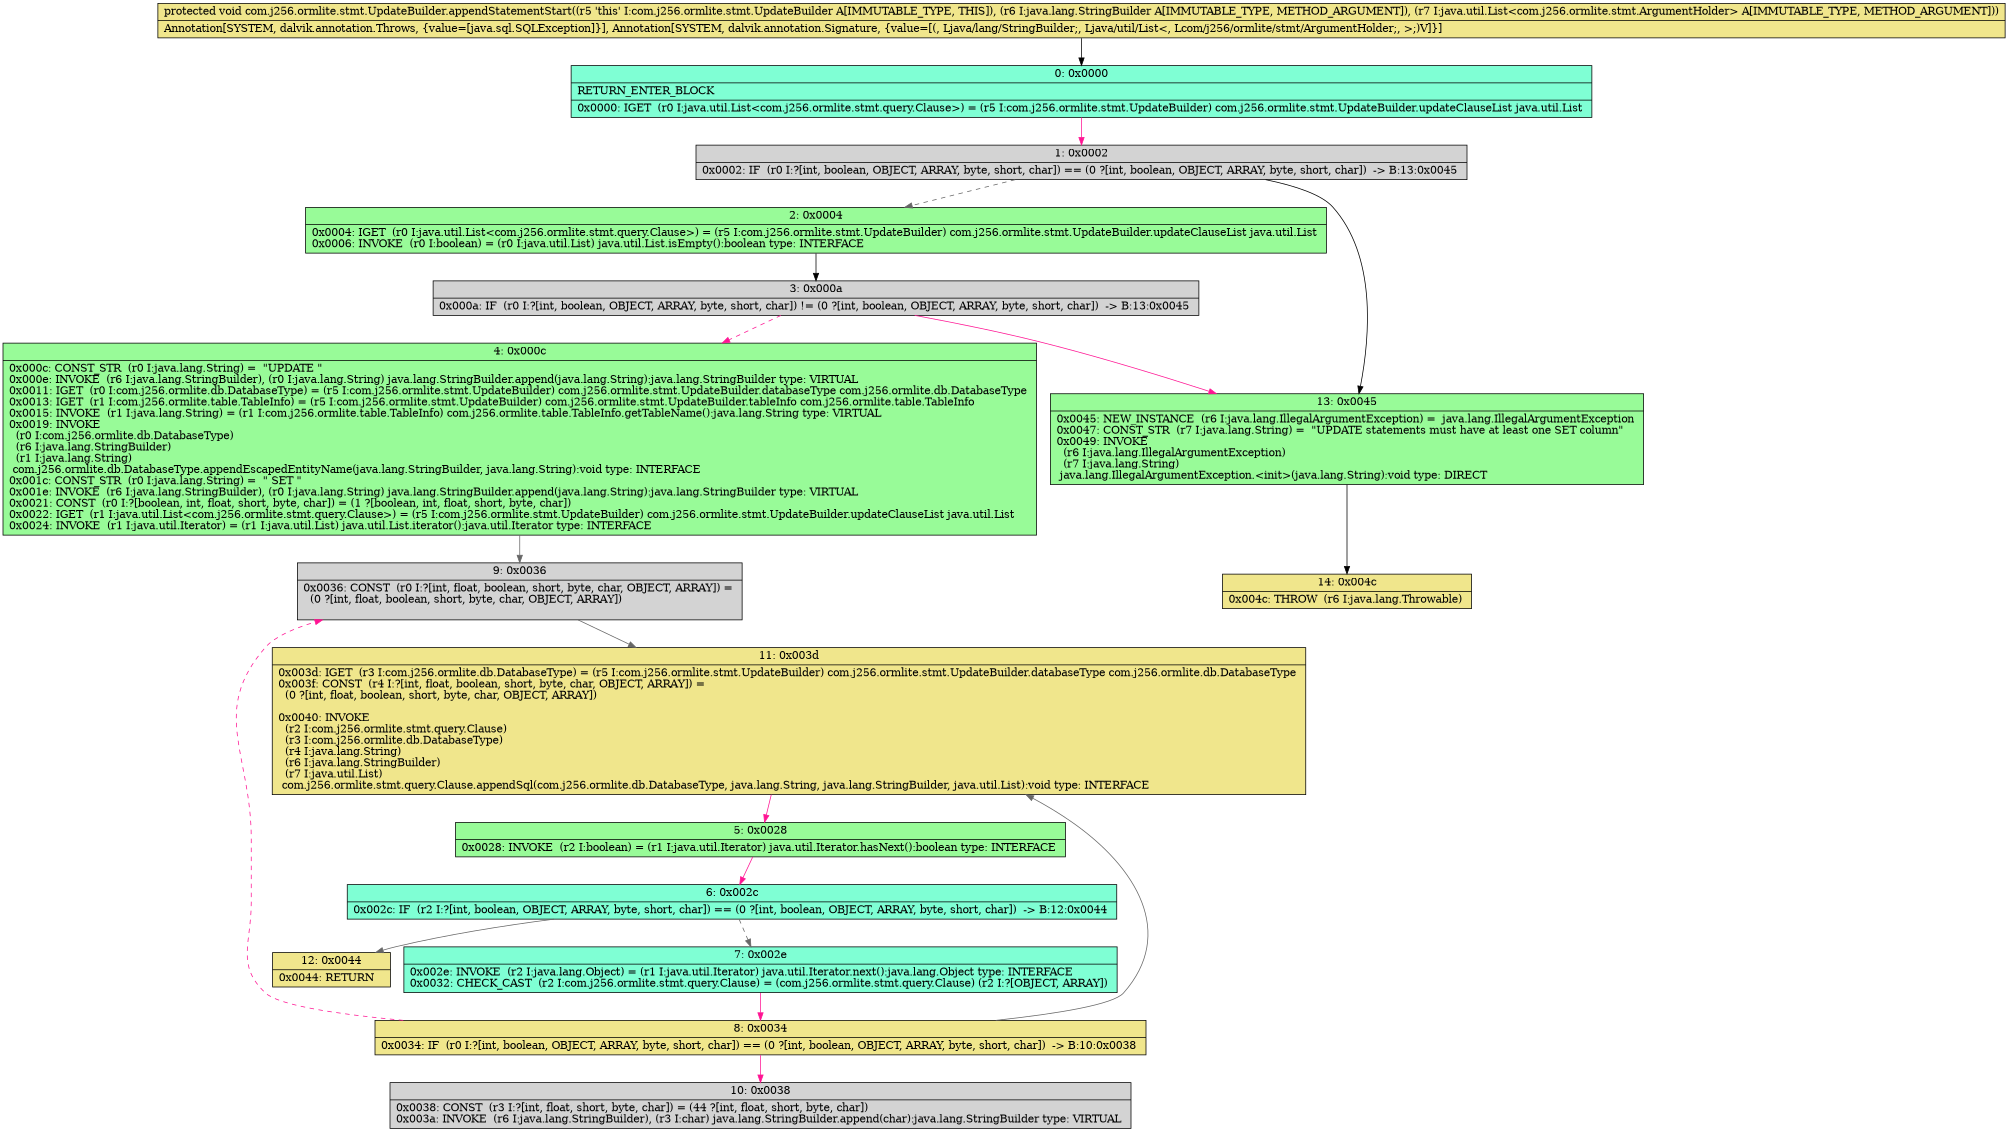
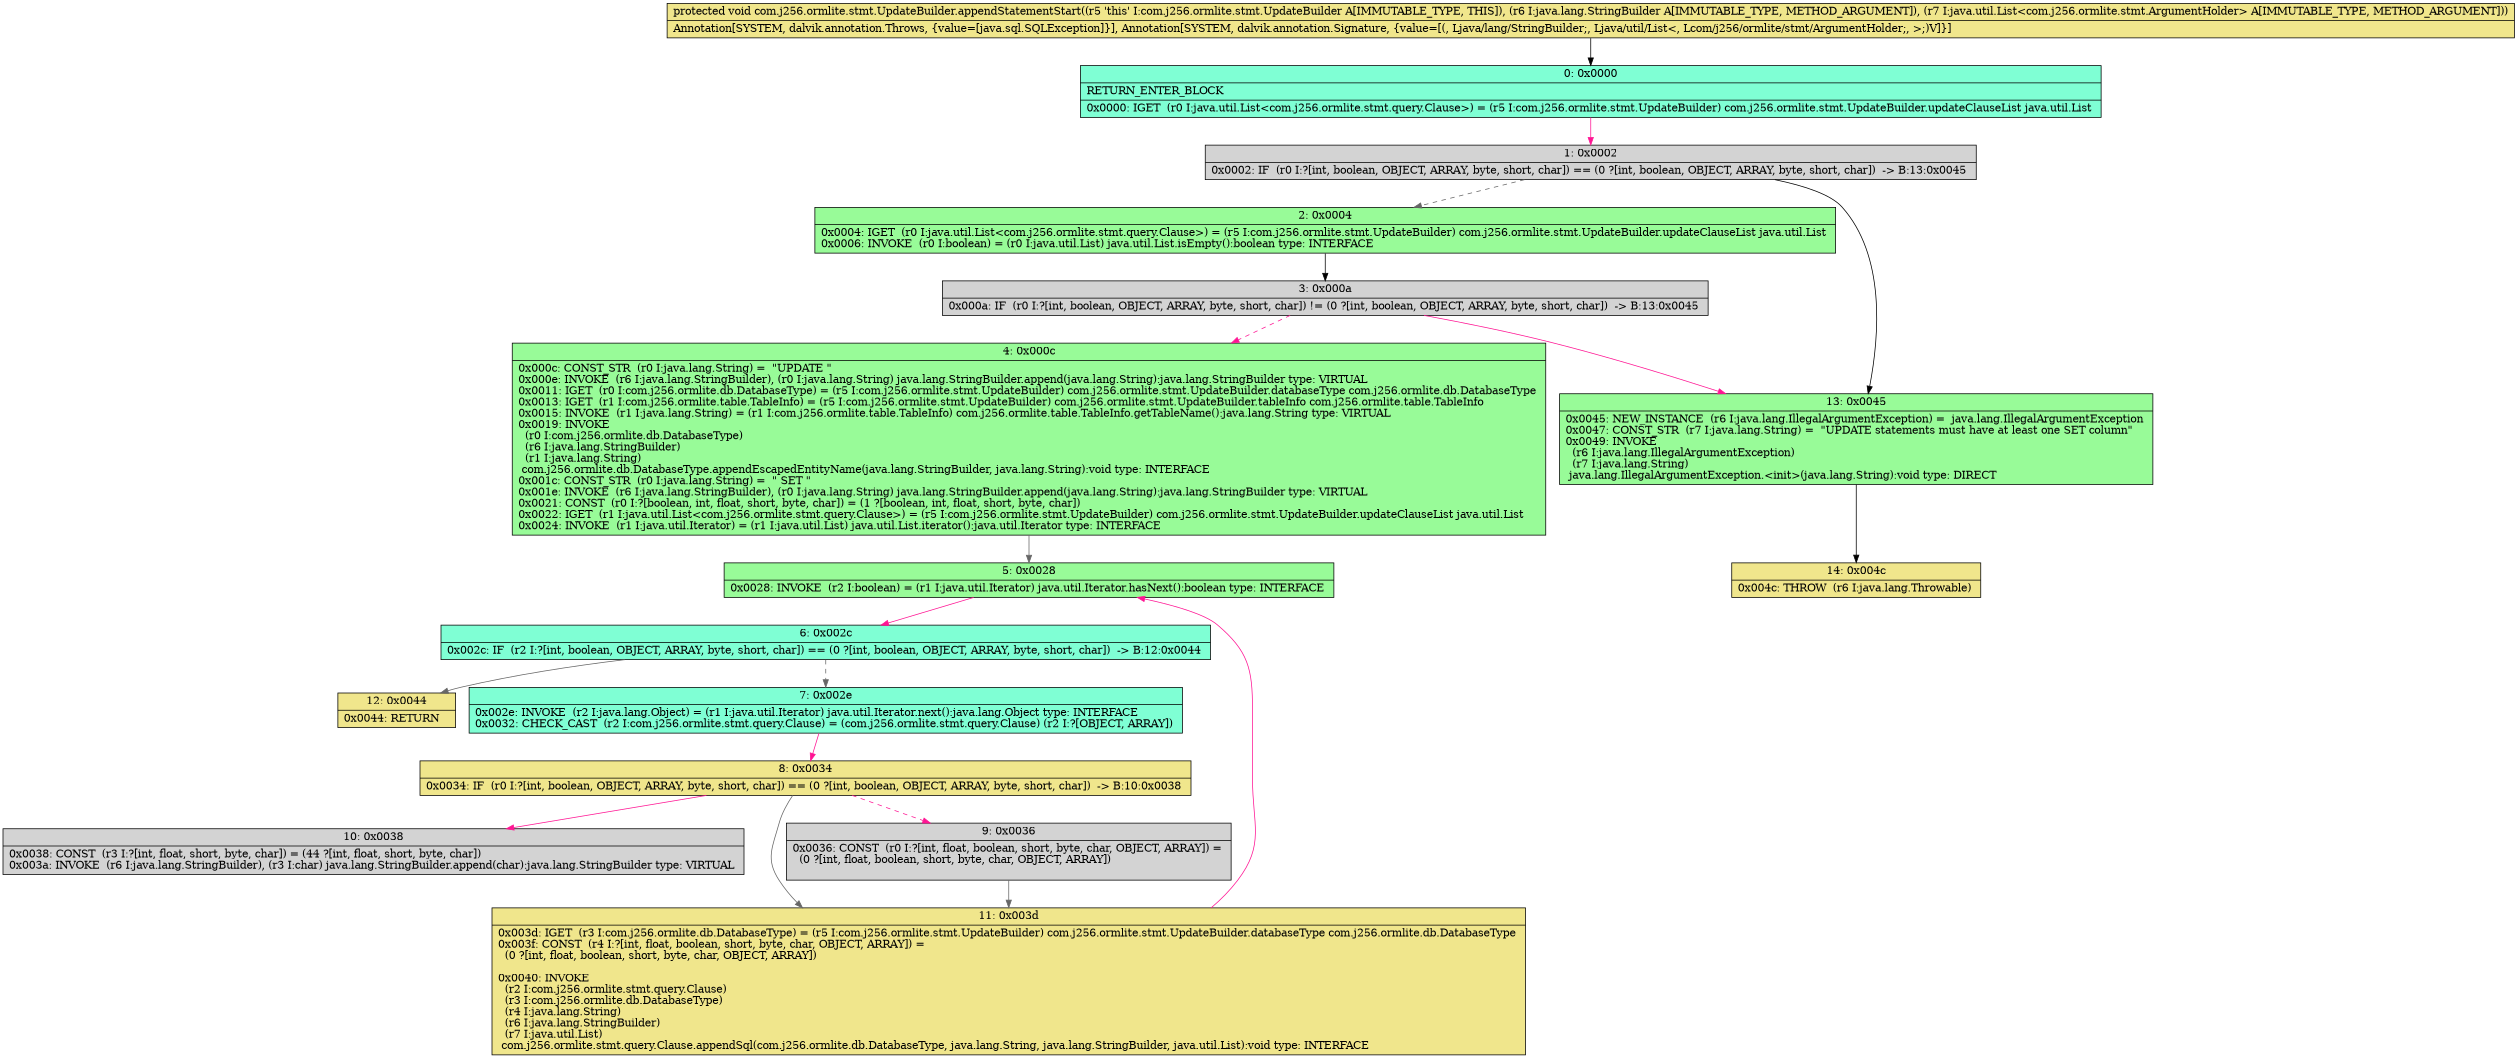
(520, 545) -> (1029, 545)
